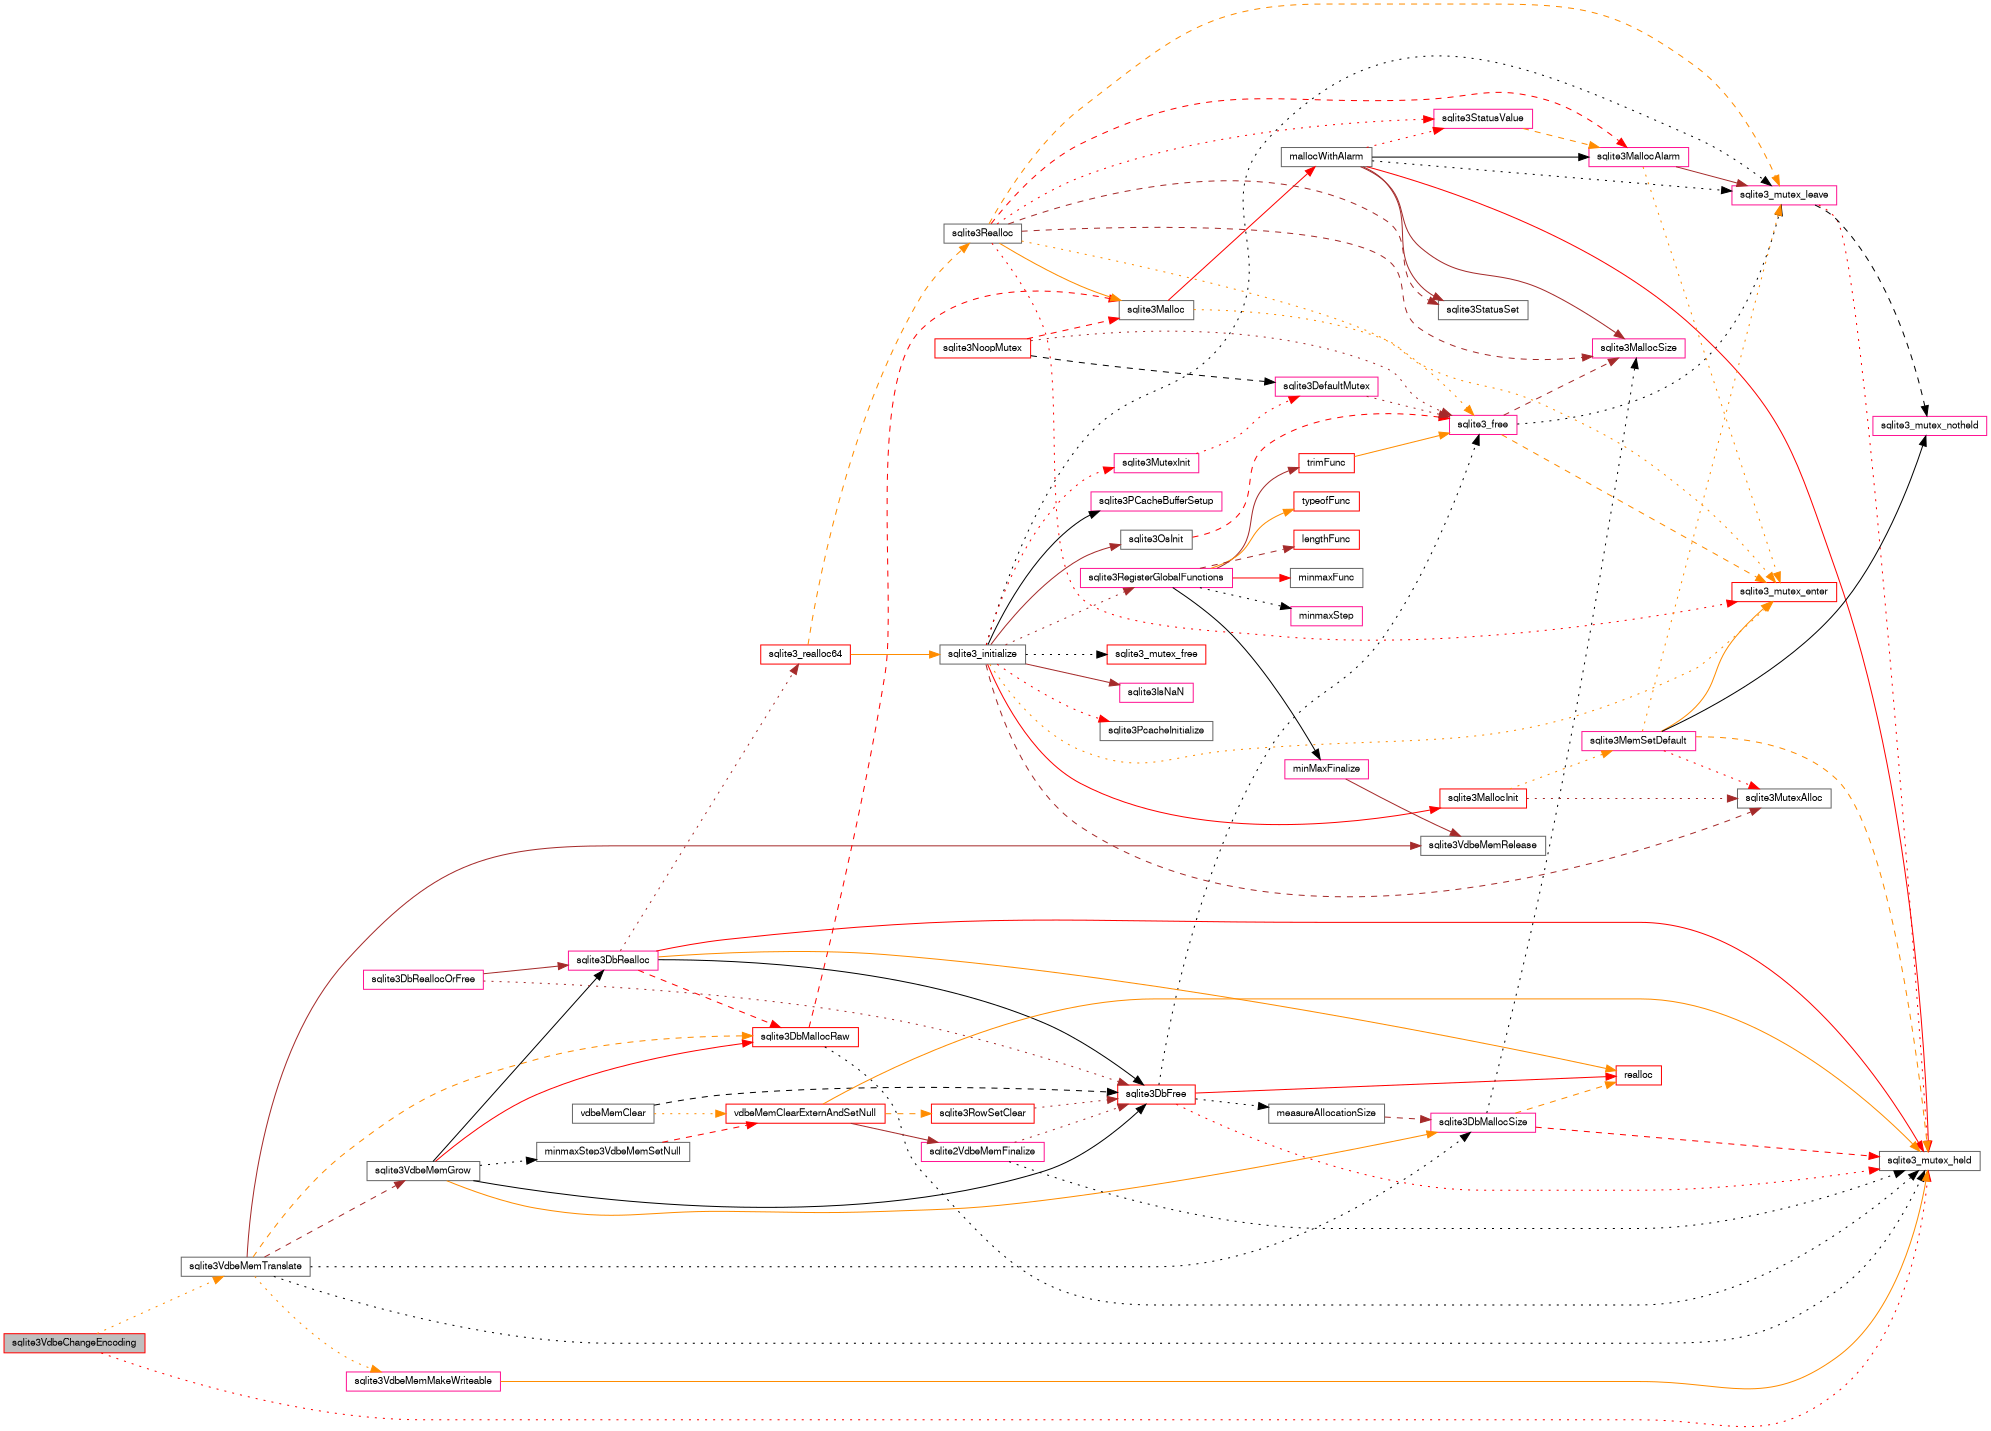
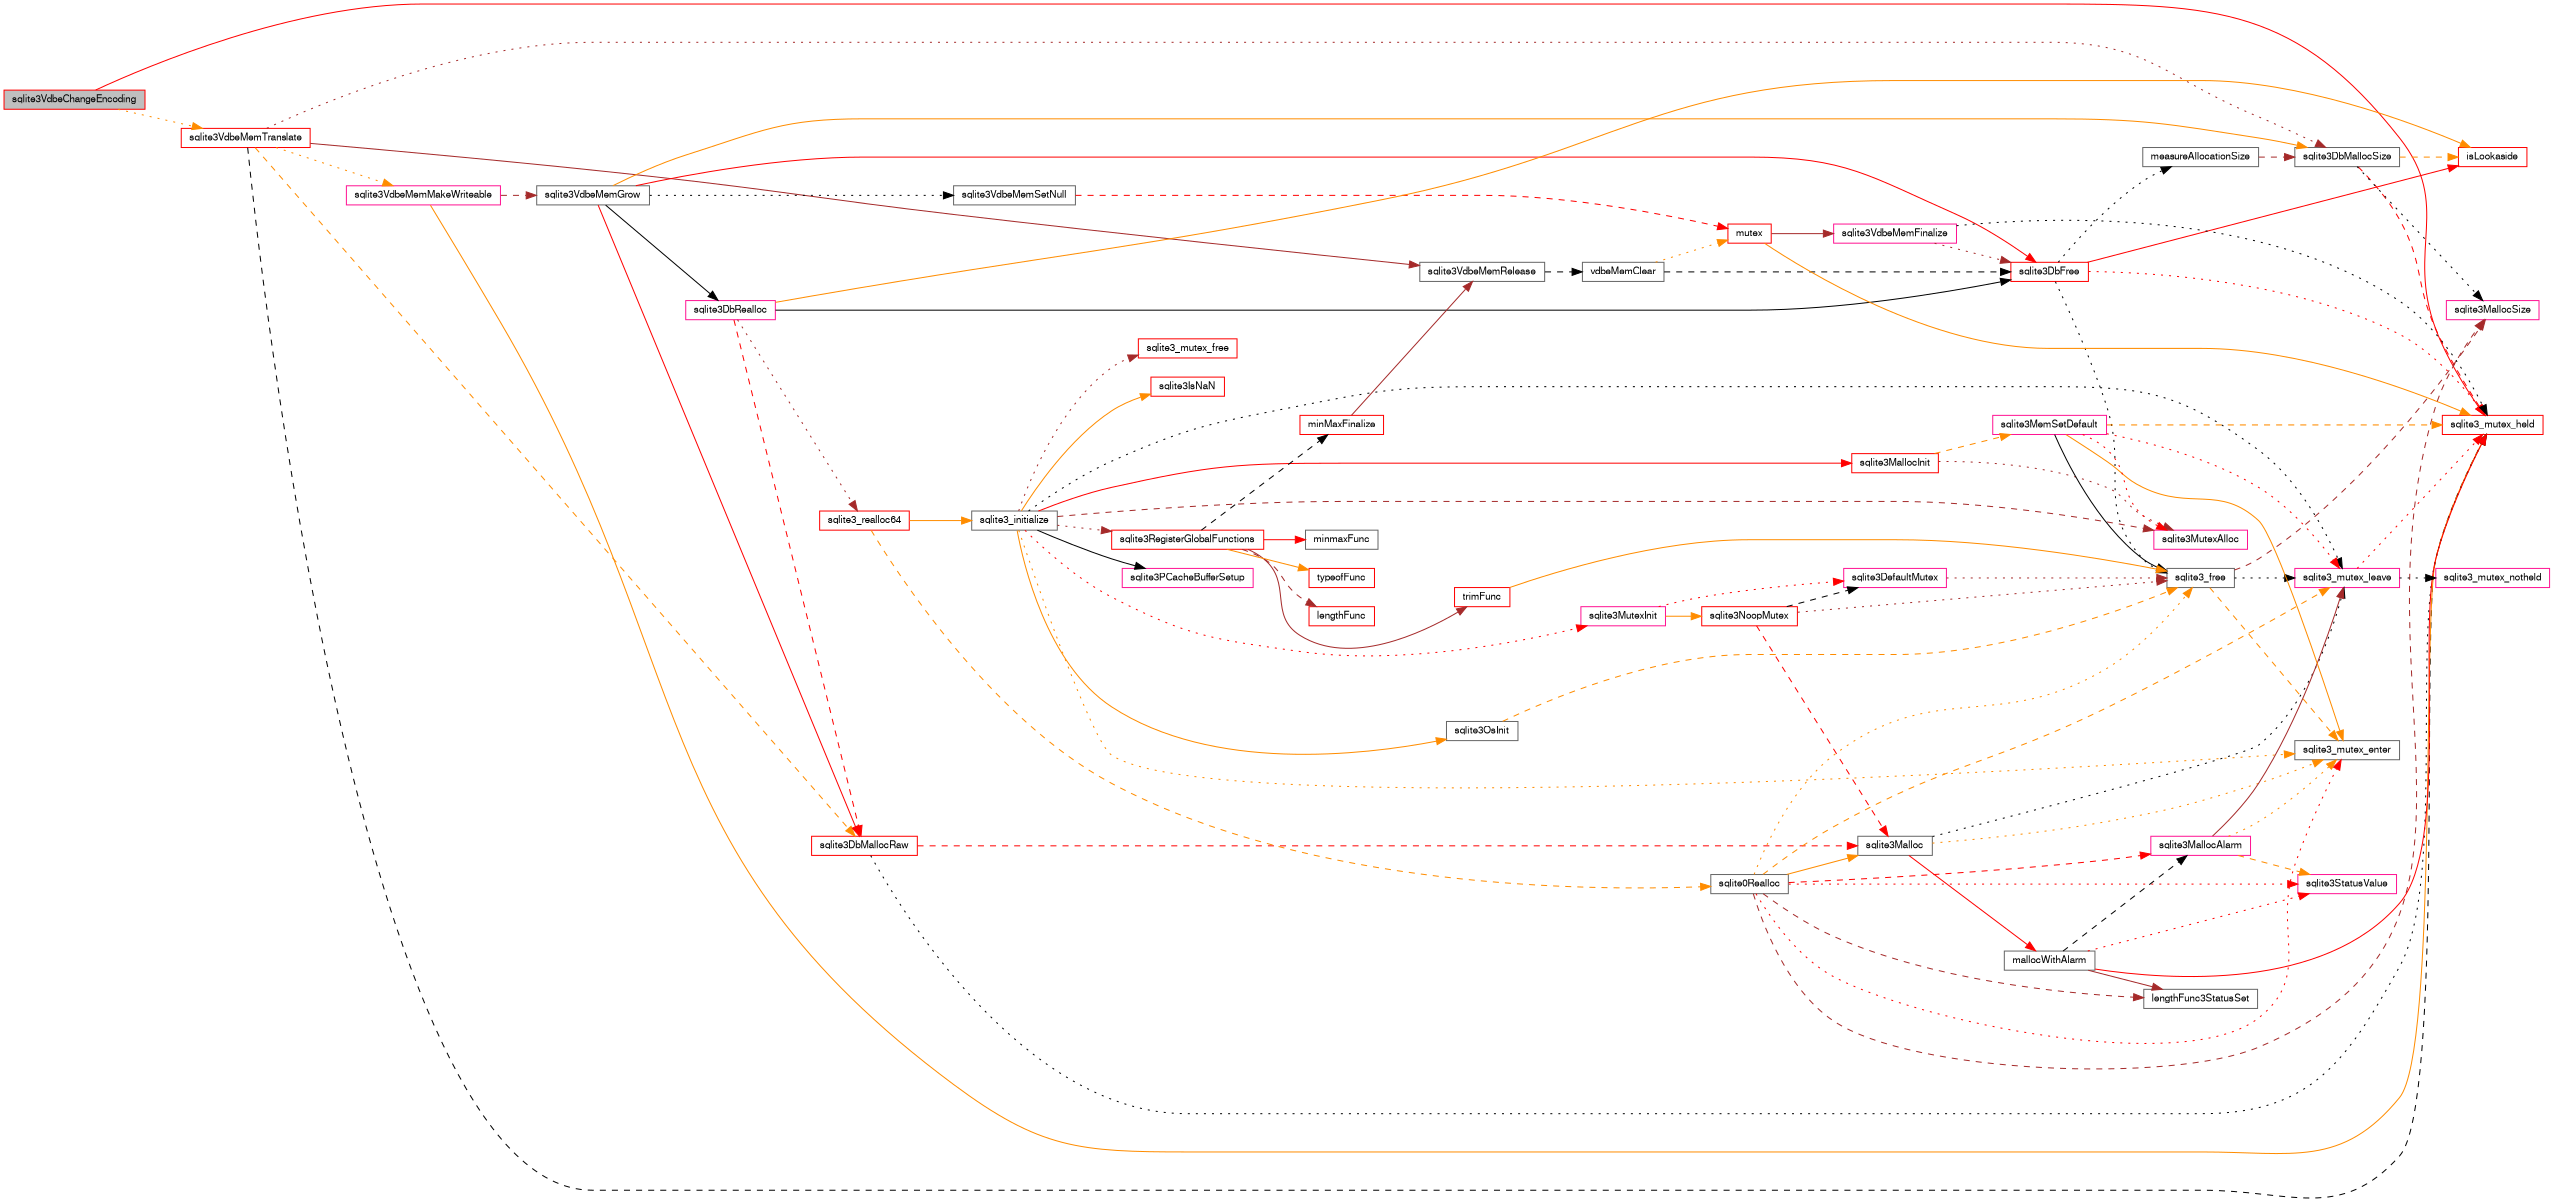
(1556, 137) -> (2269, 864)
(1475, 157) -> (2121, 906)
(1547, 175) -> (2179, 771)
(983, 234) -> (1750, 884)
(1469, 272) -> none
none -> (1558, 272)
(1887, 295) -> (2417, 578)
(1483, 310) -> (2201, 999)
(1483, 425) -> (2201, 578)
(1288, 433) -> (1834, 655)
(1710, 473) -> (2234, 474)
(1156, 578) -> (1188, 540)
(1043, 586) -> (1170, 734)
(1784, 592) -> (2347, 750)
(1327, 616) -> none
none -> (1678, 616)
(1828, 621) -> (2096, 509)
(1061, 655) -> (1060, 424)
(1254, 660) -> (1260, 486)
(1068, 673) -> (1073, 445)
(1156, 693) -> (1188, 387)
(1156, 731) -> none
(1327, 769) -> (1342, 425)
(1556, 772) -> (1968, 445)
(1784, 799) -> (2201, 540)
(1332, 922) -> none
(423, 980) -> none
(1639, 1075) -> (2493, 157)
(806, 1114) -> (1750, 234)
(983, 1114) -> none
(1483, 1123) -> (2347, 157)
(613, 1152) -> (1014, 195)
(983, 1152) -> (1895, 234)
(1930, 1161) -> (2493, 425)
(816, 1206) -> (1341, 157)
(330, 1221) -> (513, 195)
(246, 1267) -> (246, 138)
(902, 1267) -> (1296, 42)
(1127, 1343) -> (1296, 1190)
(1087, 1420) -> (1407, 4)
